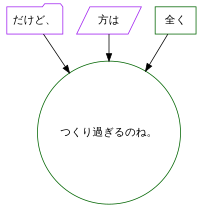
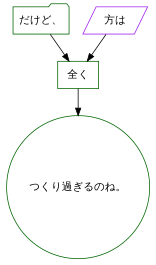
(35, 20) -> (41, 20)
(109, 44) -> (99, 45)
(54, 50) -> (57, 45)
